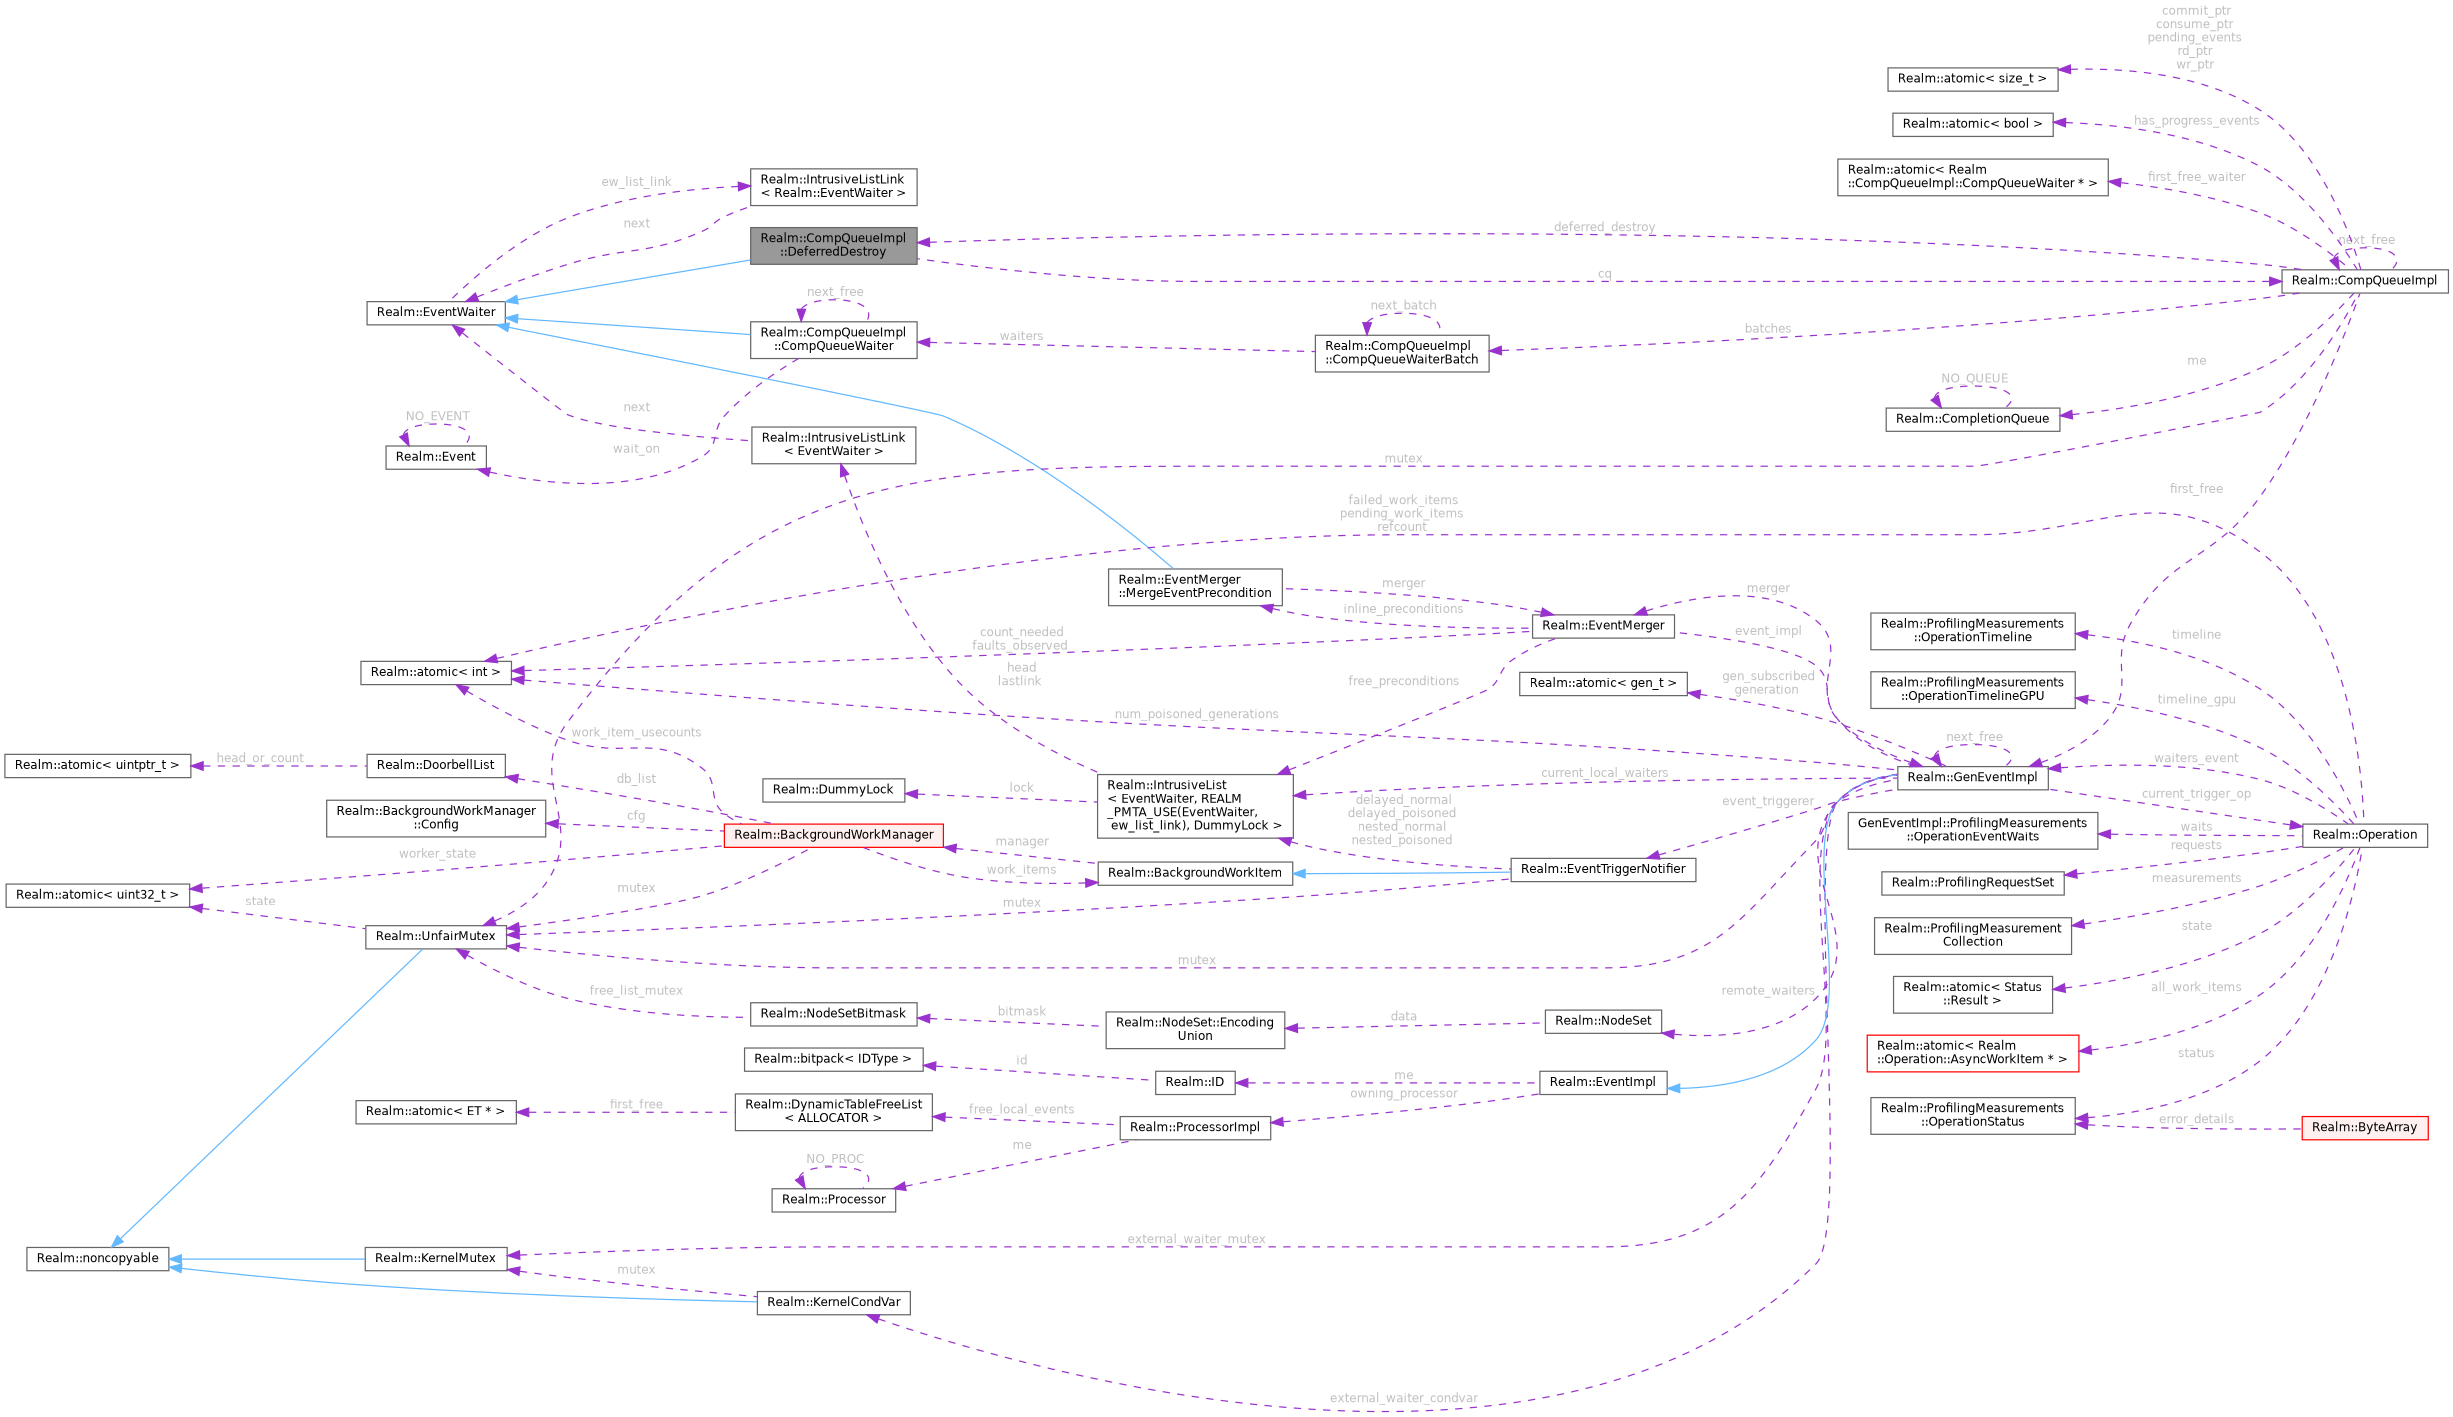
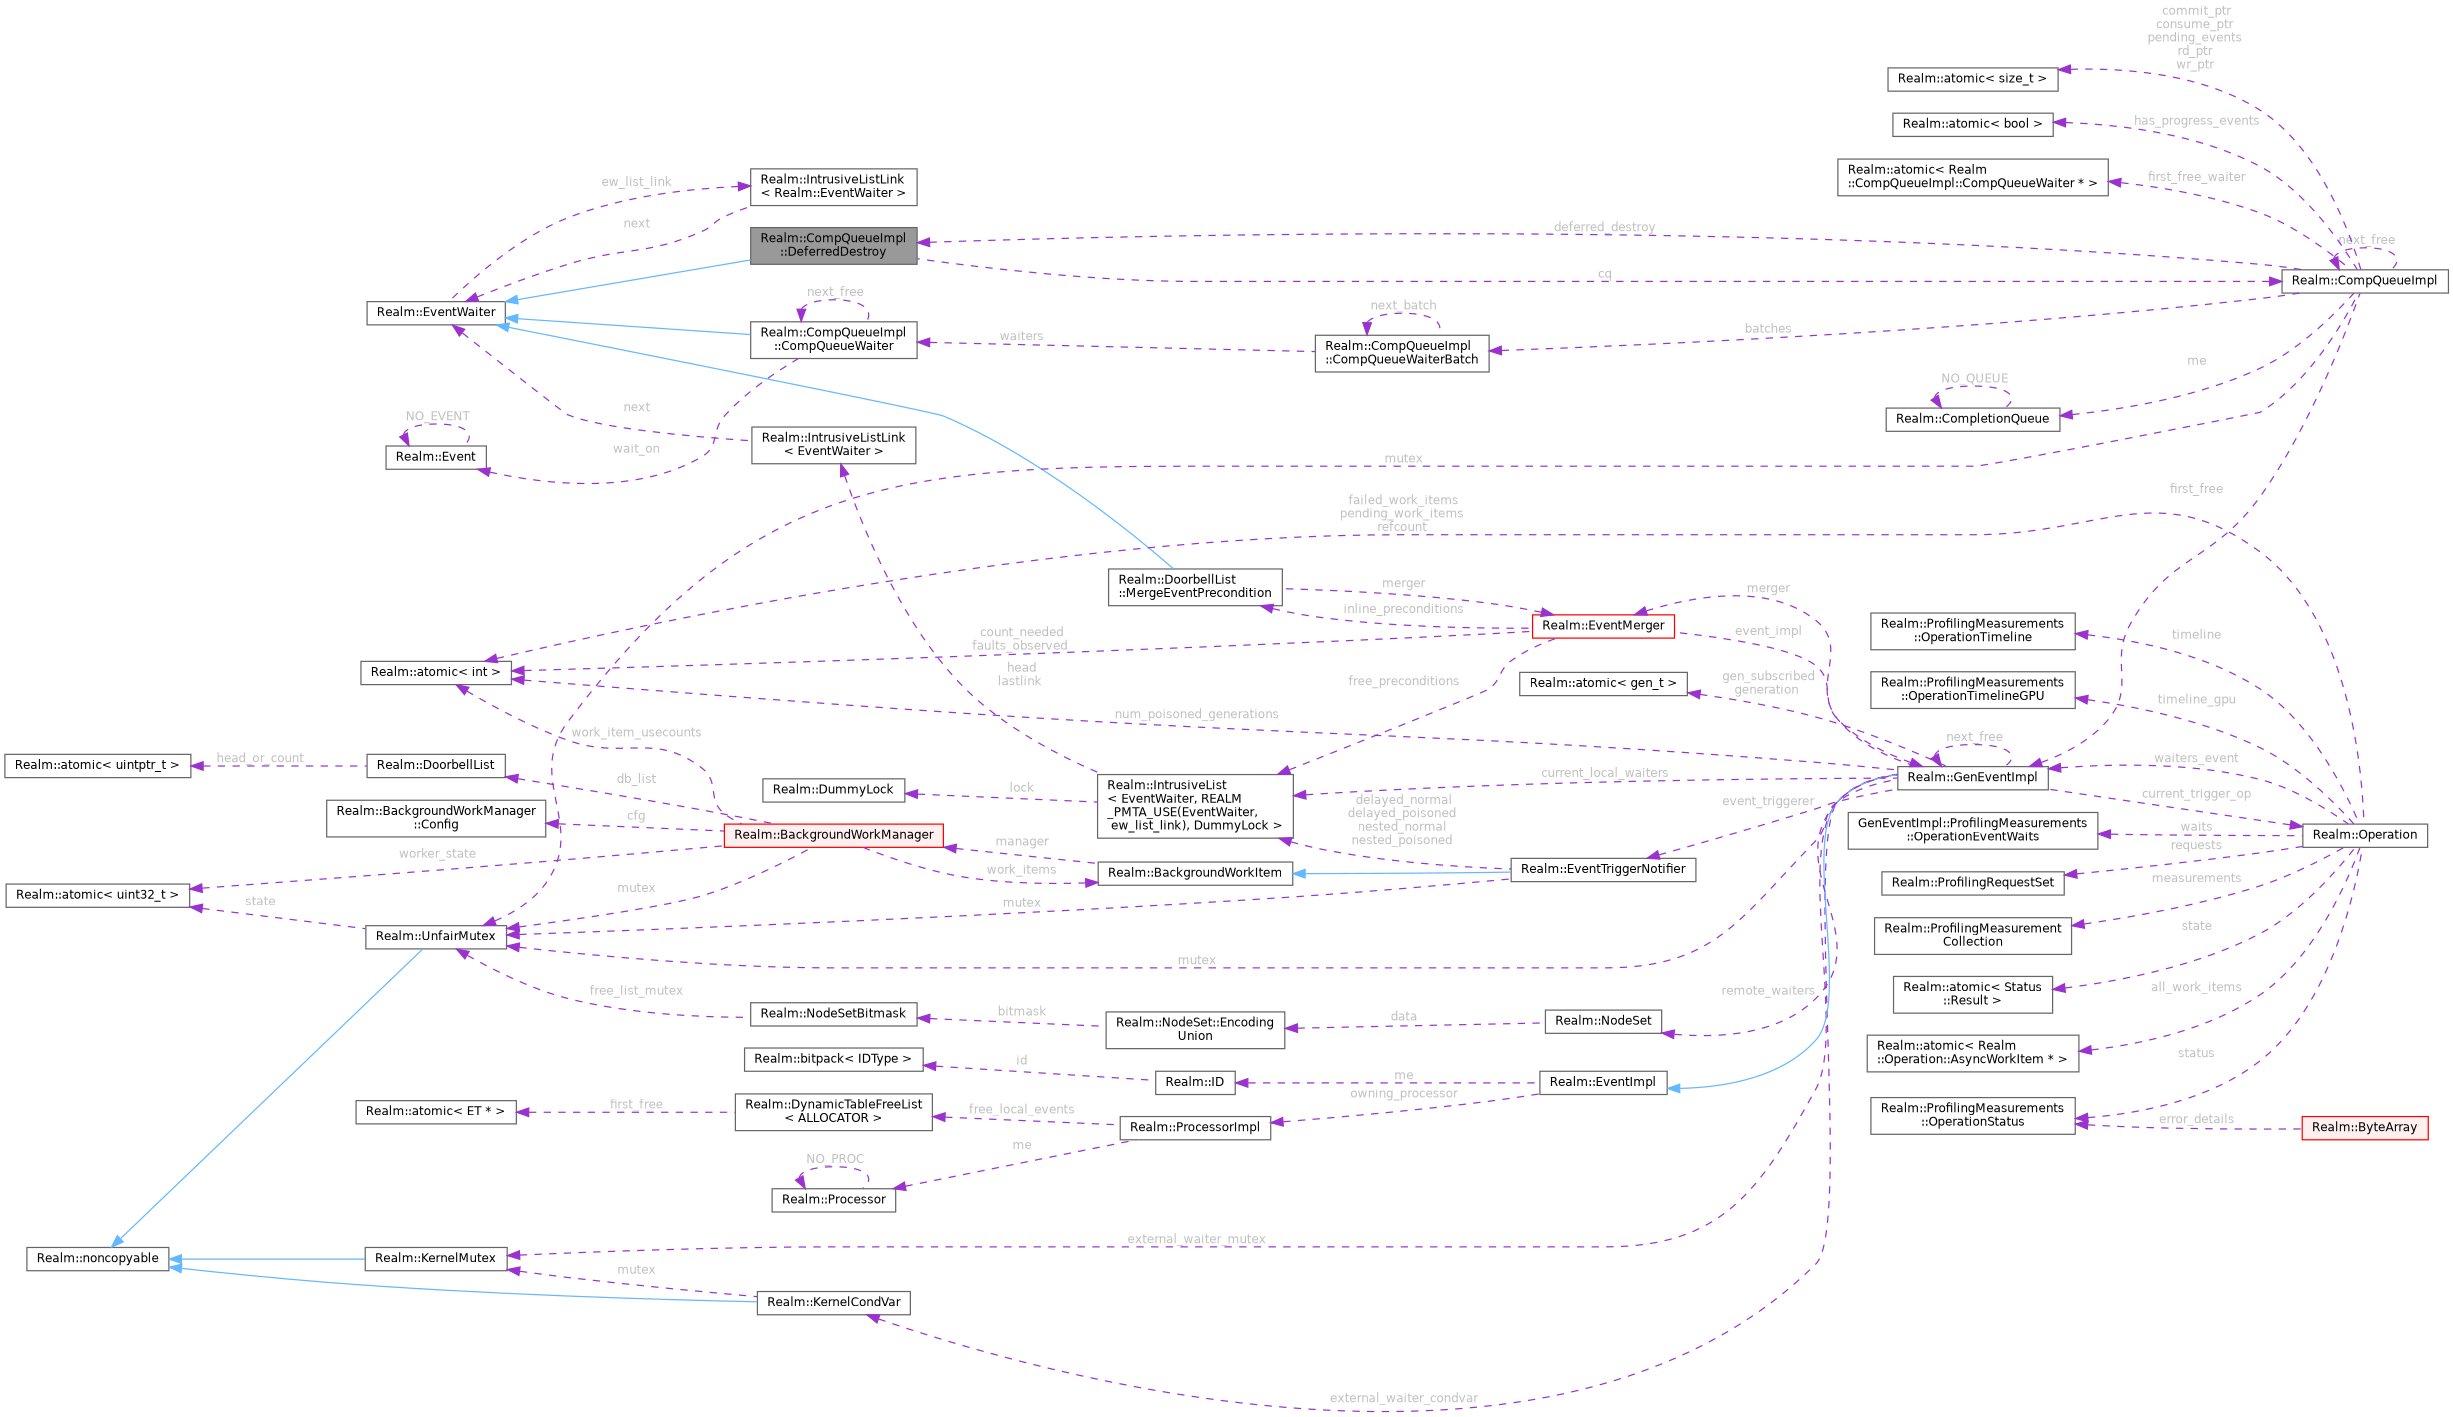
(1195, 587) -> (1195, 587)
(1604, 626) -> (1604, 626)
(1973, 1053) -> (1973, 1053)
